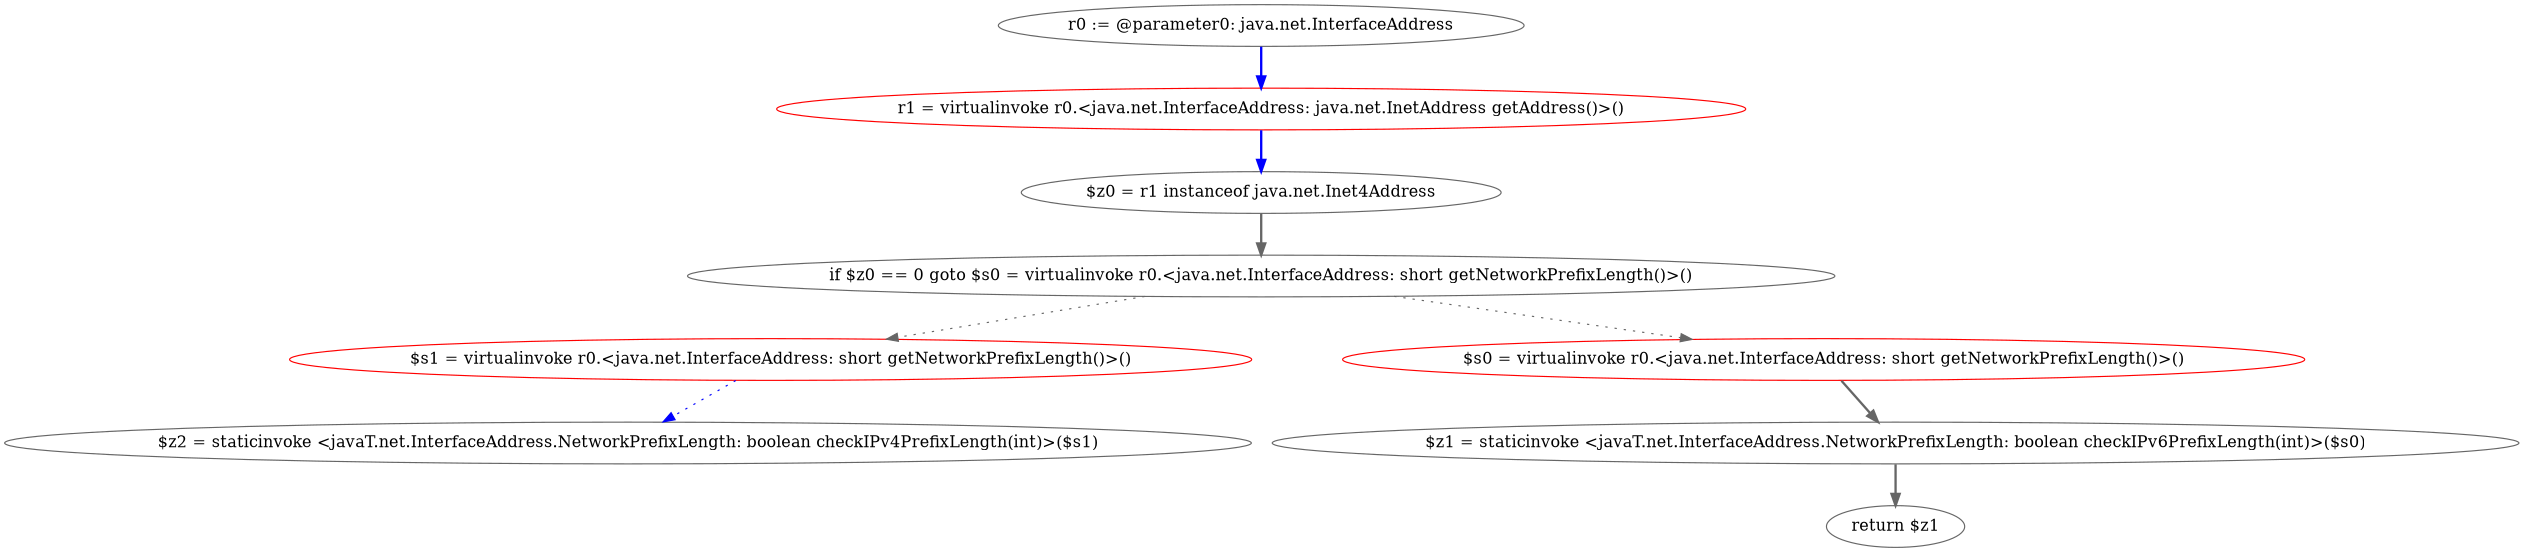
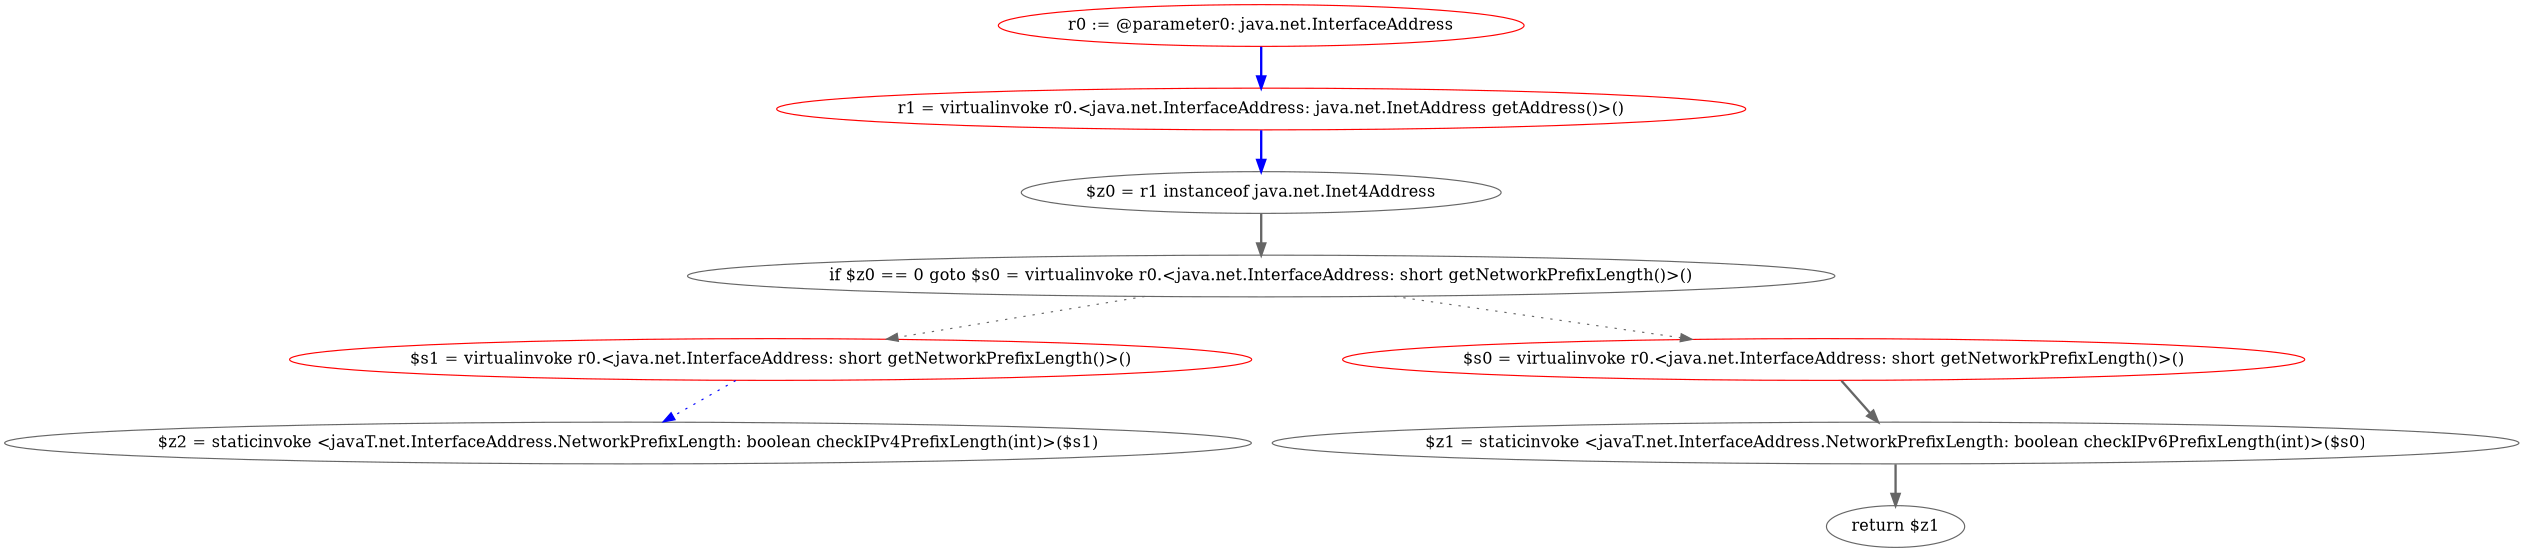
(1261, 26) -> (1261, 26)
